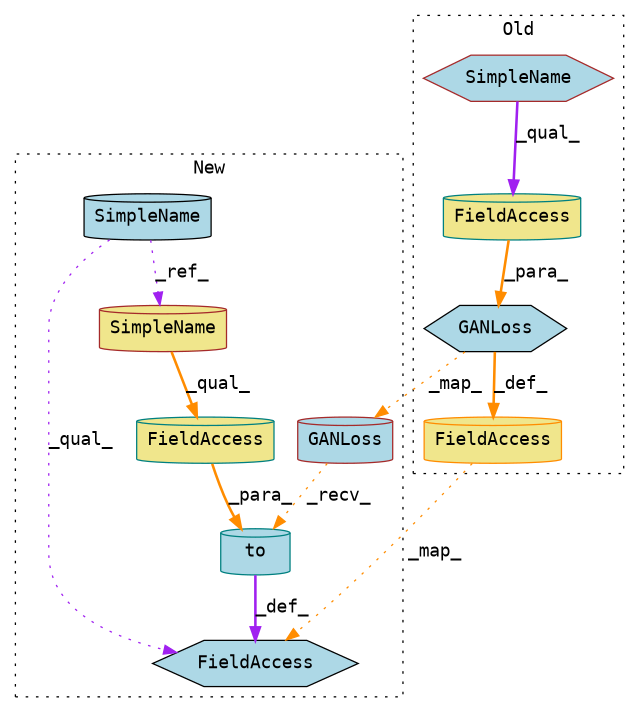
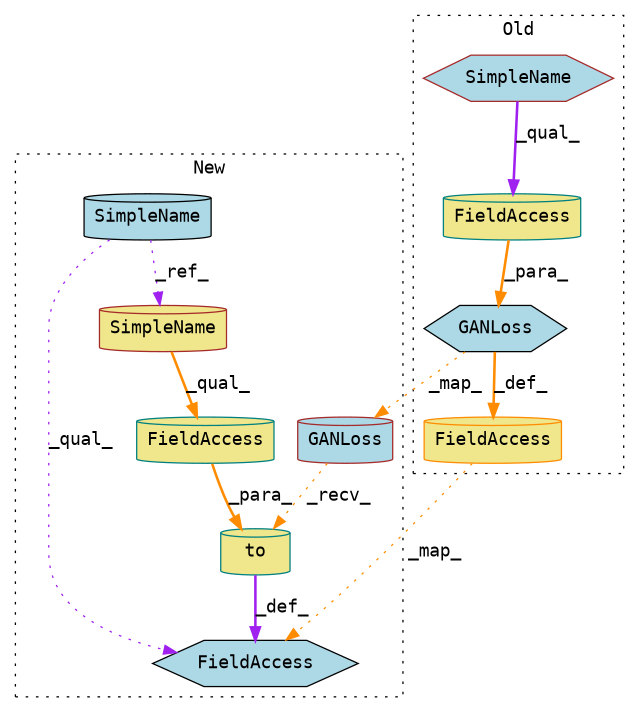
(255, 552) -> (255, 552)
